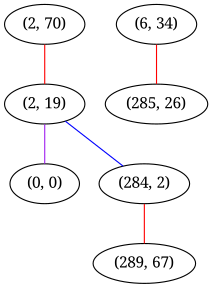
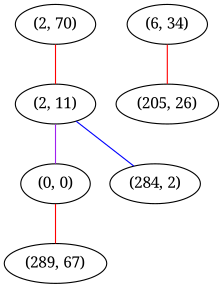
(45, 104) -> (56, 104)
(157, 104) -> (167, 104)
(144, 224) -> (56, 224)
